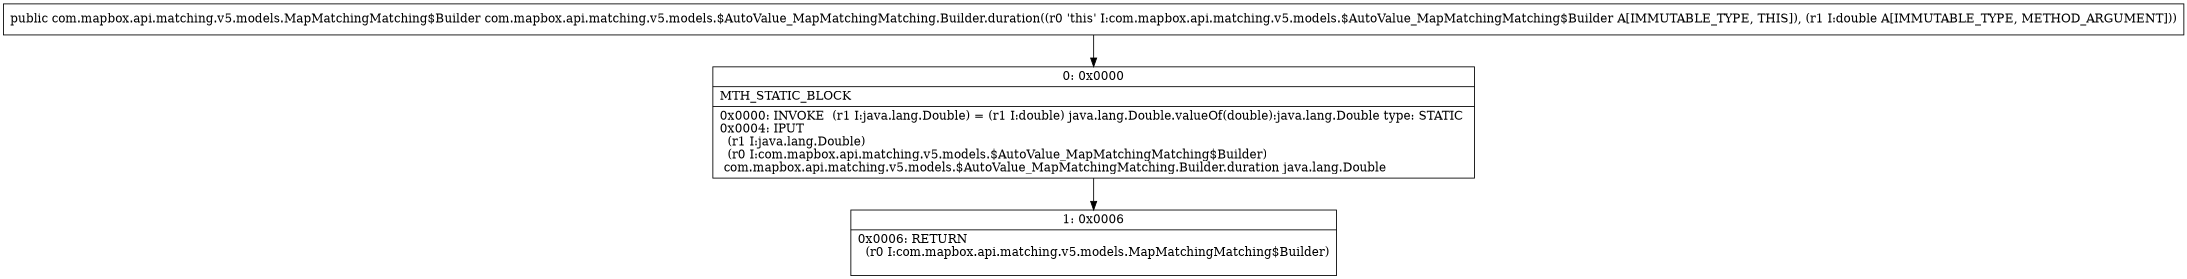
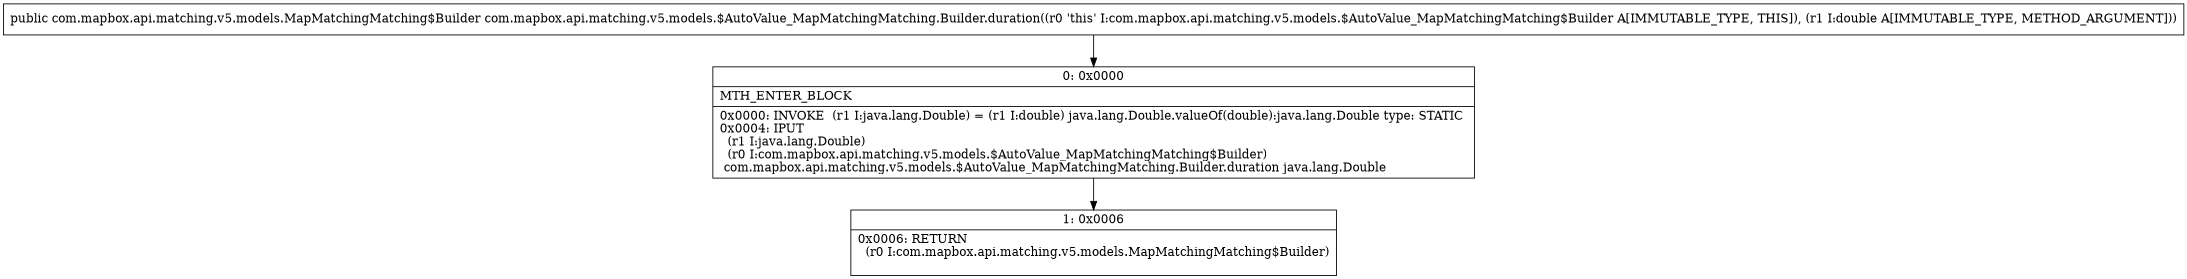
(786, 96) -> (786, 96)
